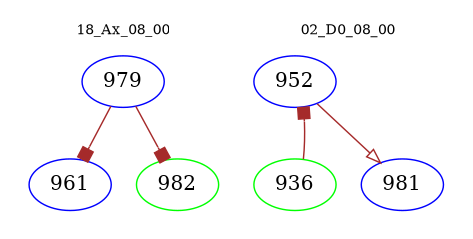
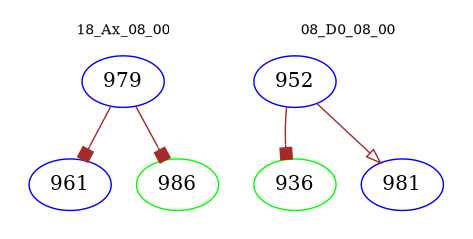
(349, 31) -> (349, 31)
(305, 141) -> (285, 126)
(178, 185) -> (178, 185)
